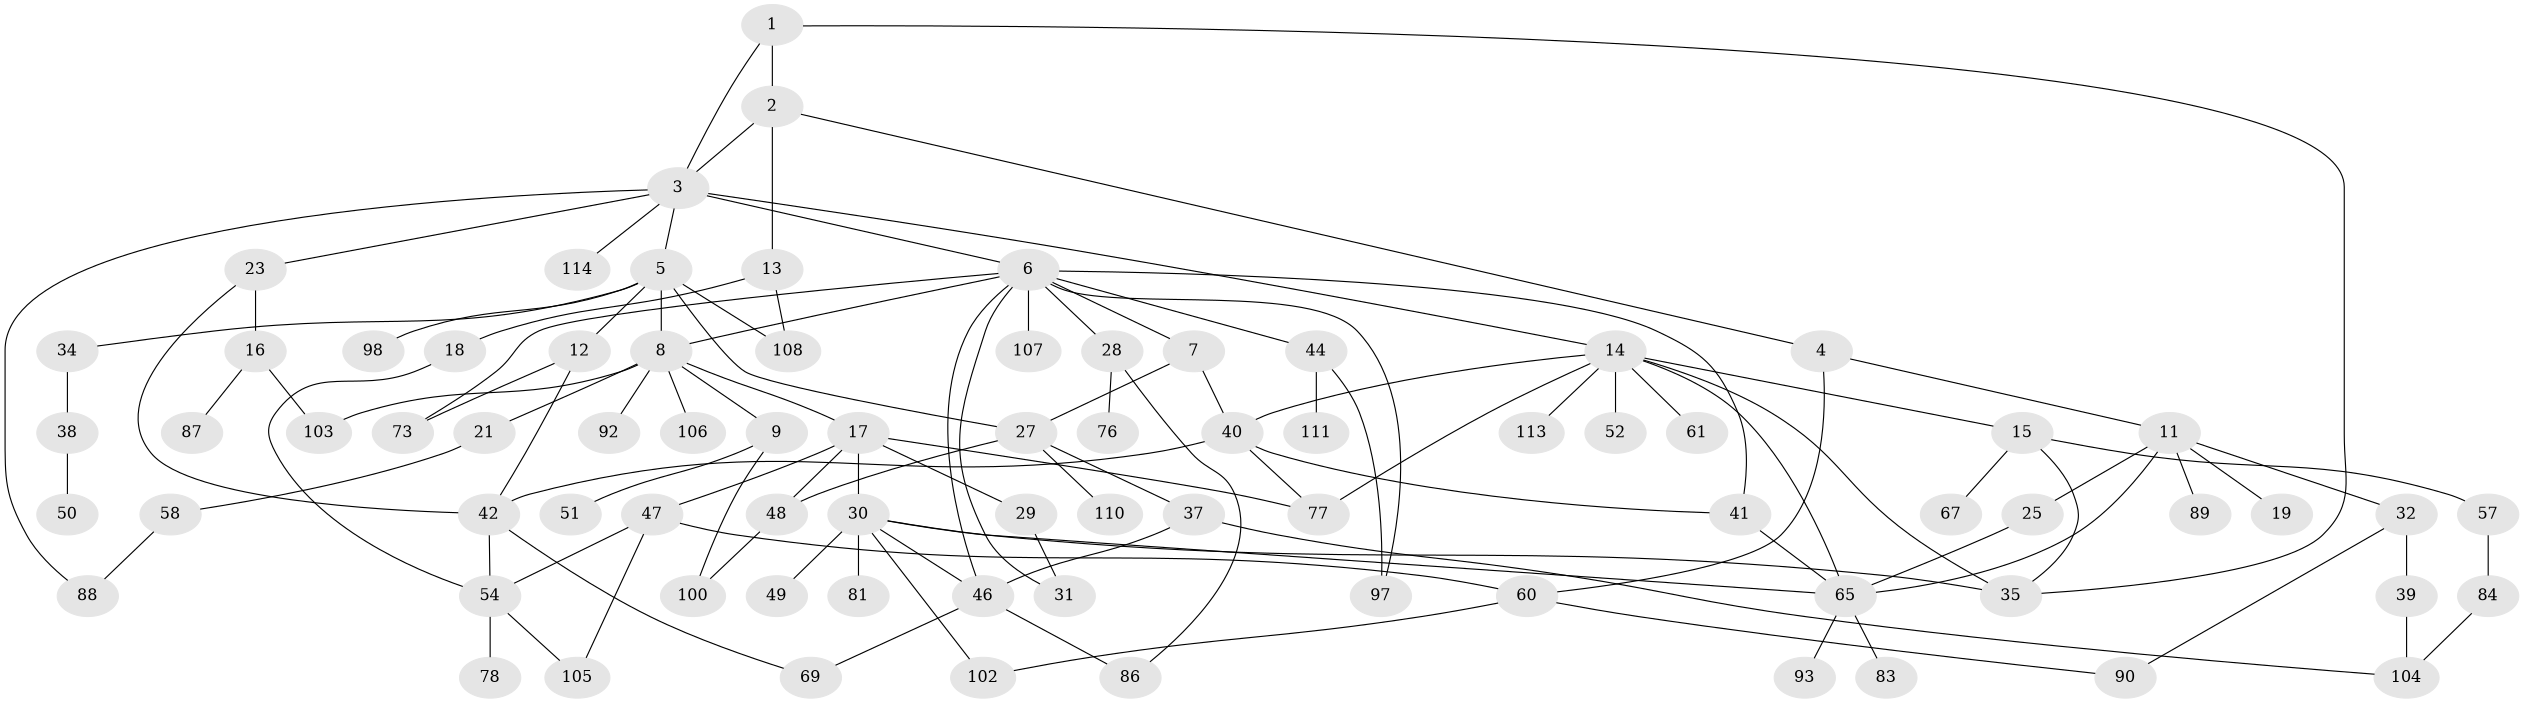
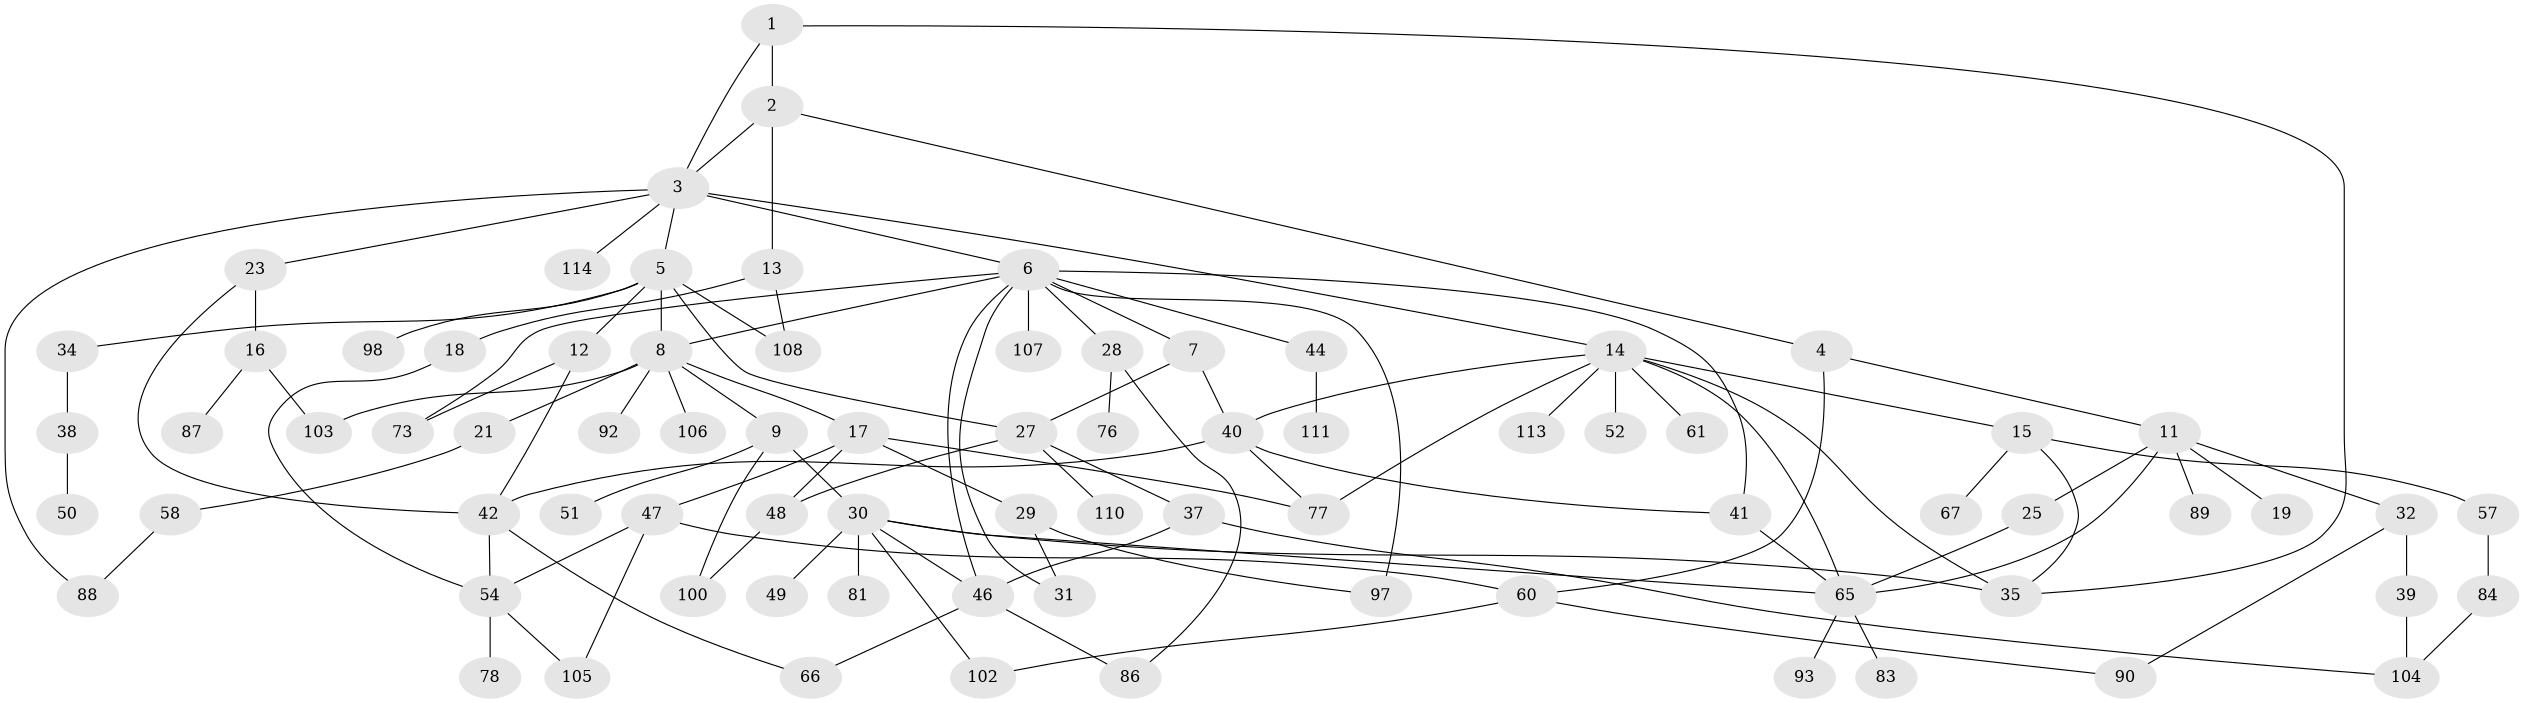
(1374, 468) -> (1198, 568)
(858, 472) -> (824, 479)
(811, 678) -> (811, 678)
